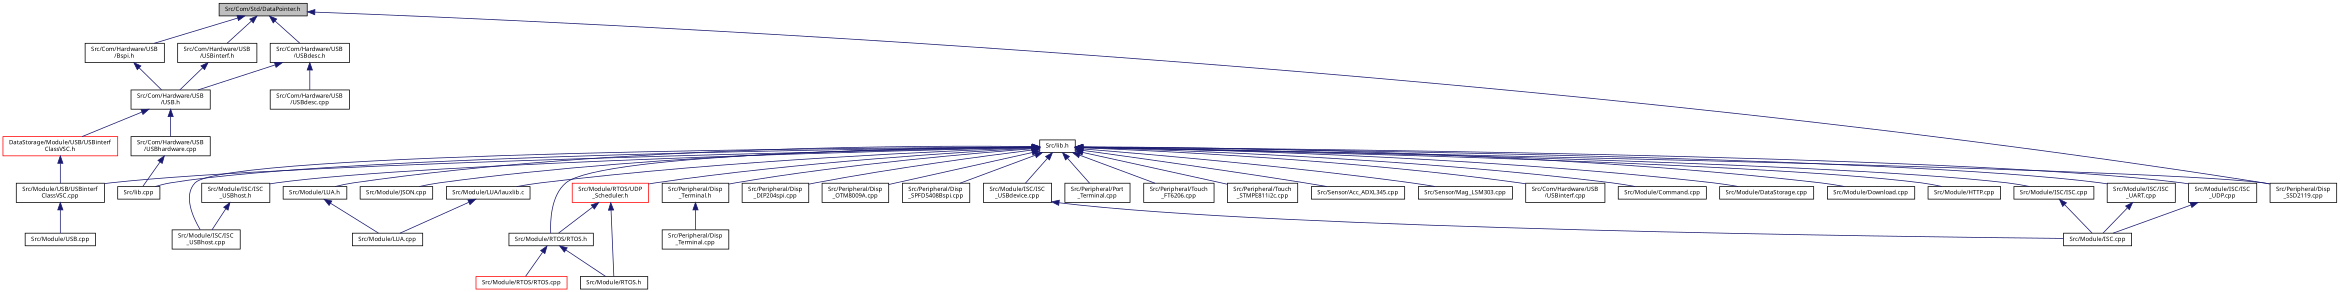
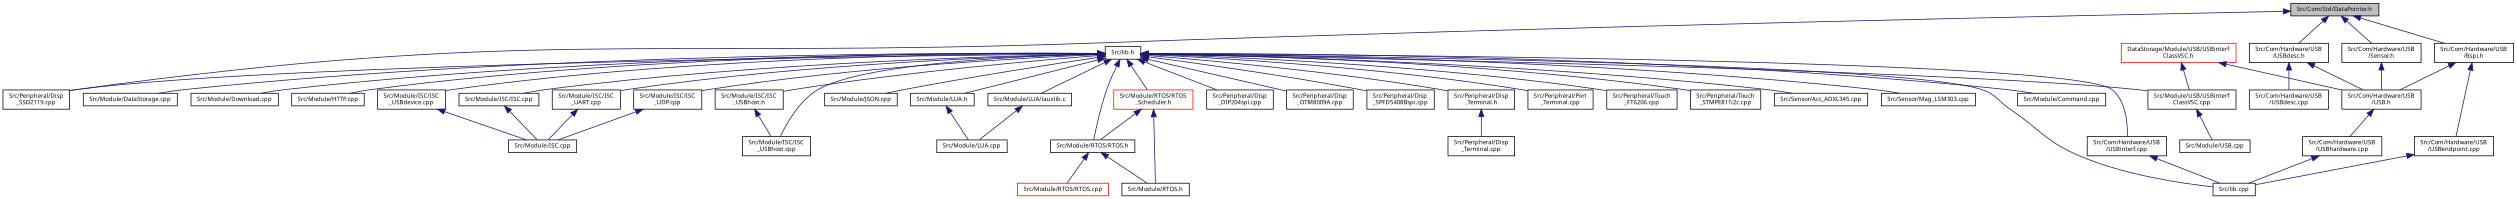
(217, 53) -> (2381, 53)
(112, 124) -> (2284, 77)
none -> (2454, 146)
none -> (2188, 171)
(610, 193) -> (1153, 100)
